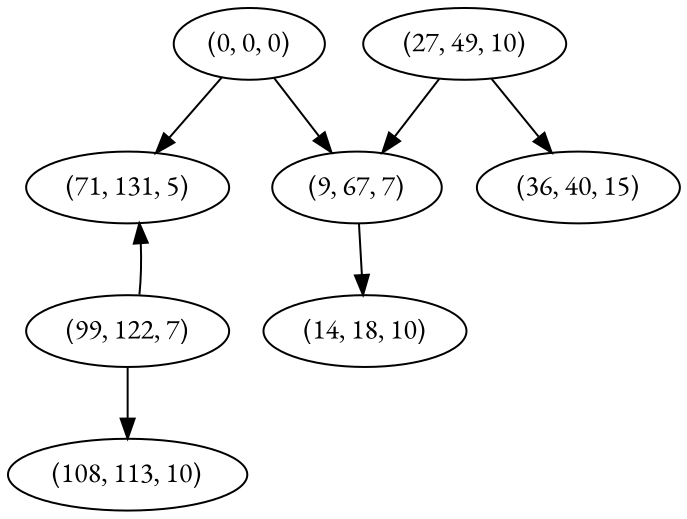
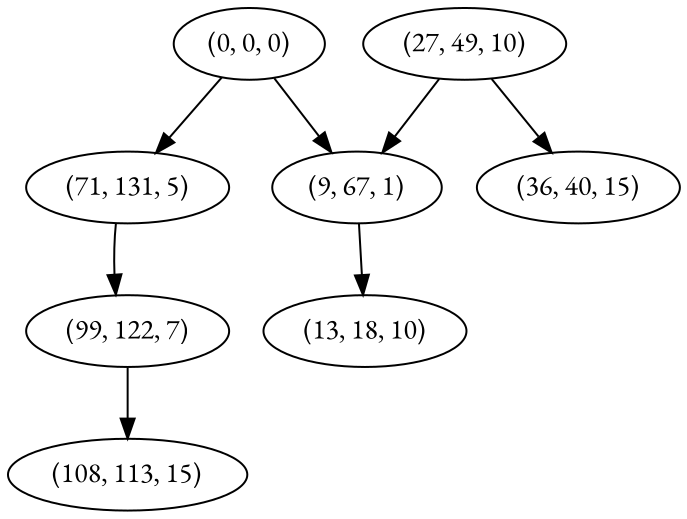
(357, 187) -> (357, 187)
(141, 269) -> (114, 249)
(365, 331) -> (365, 331)
(128, 475) -> (128, 475)
